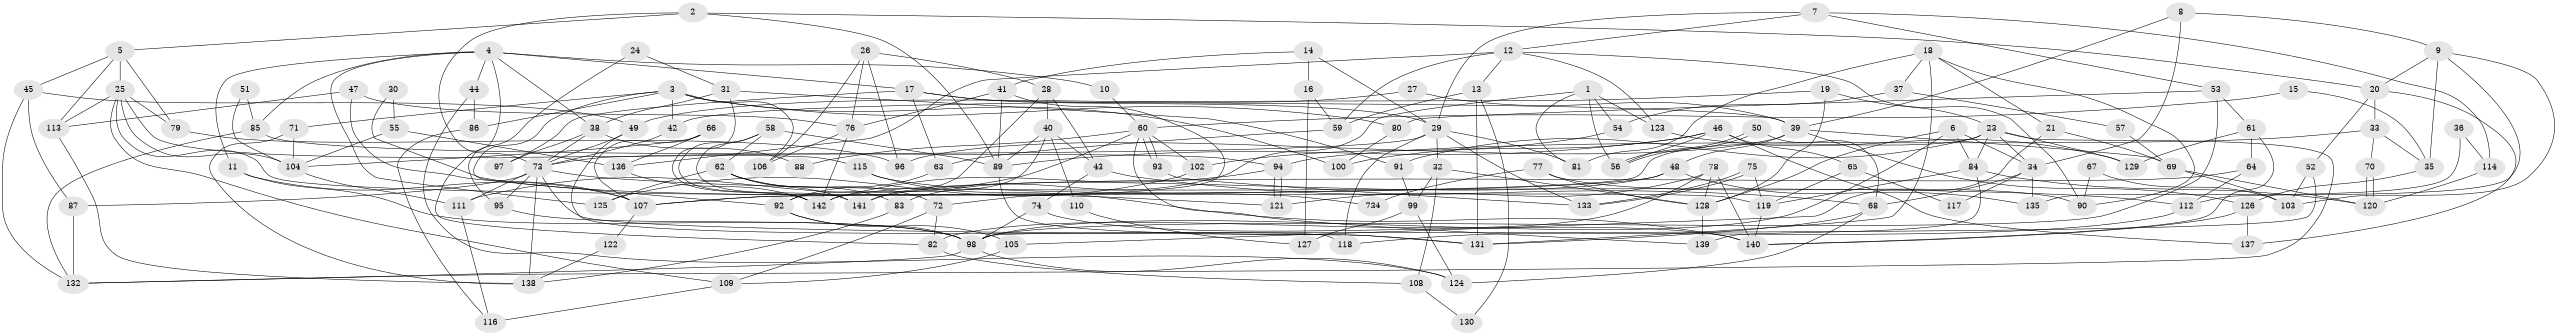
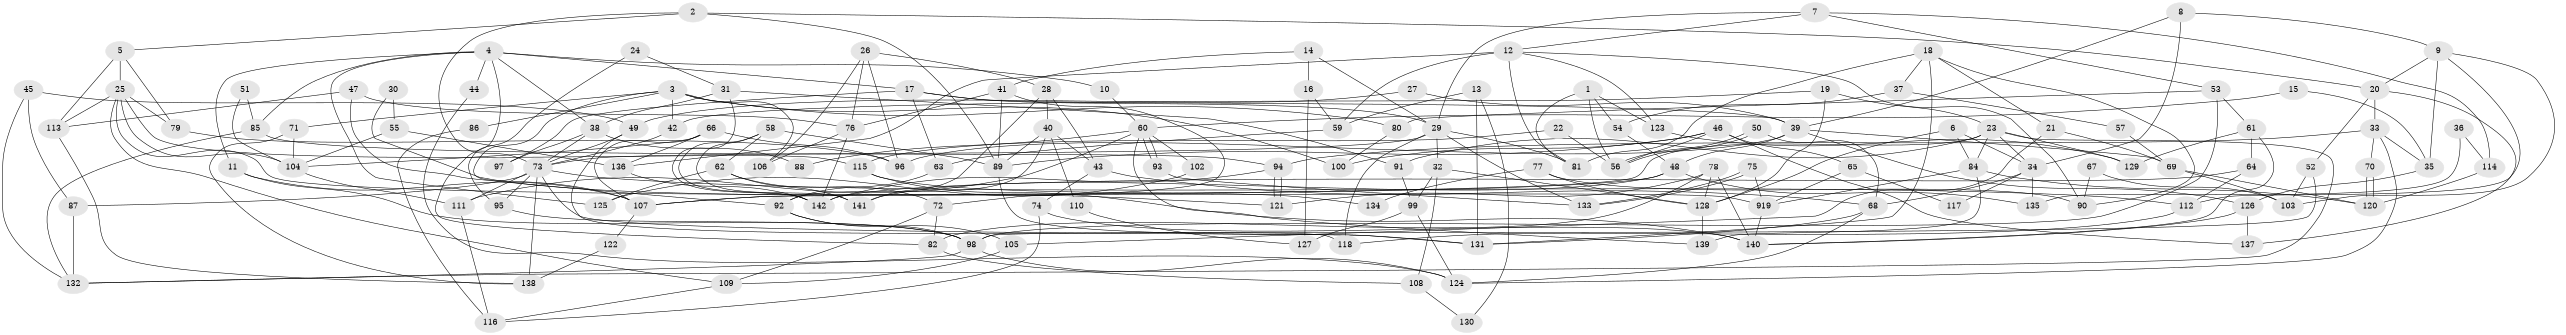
(74, 71) -> none
(1492, 71) -> (1523, 120)
(474, 114) -> none
none -> (1558, 129)
none -> (766, 141)
(1409, 150) -> (1646, 148)
(899, 206) -> none
(1373, 206) -> (1373, 206)
(1764, 206) -> (1764, 206)
(1008, 224) -> (792, 301)
(1472, 228) -> none
none -> (1981, 274)
